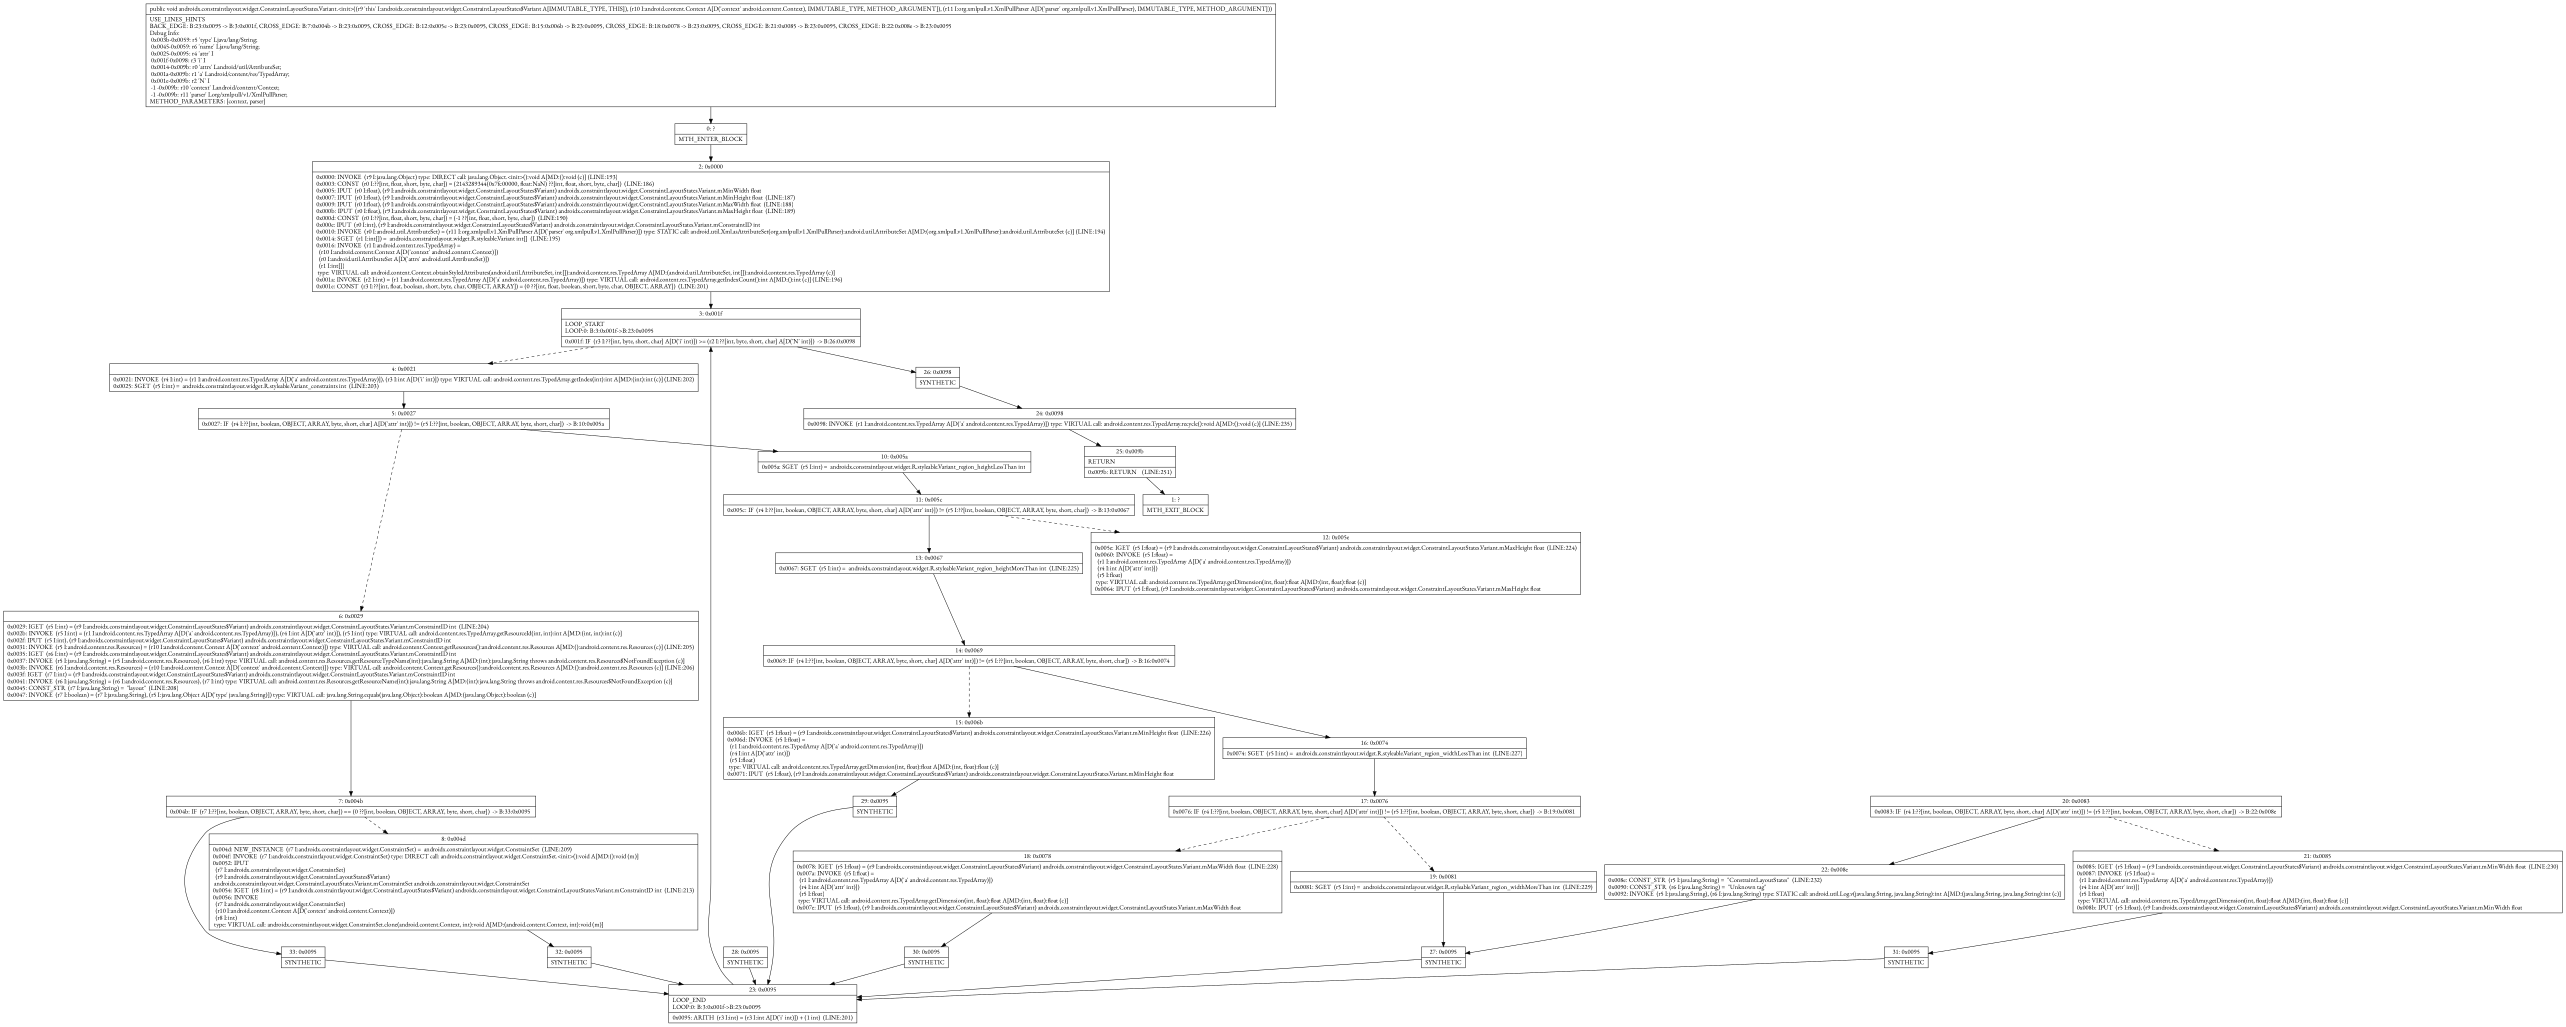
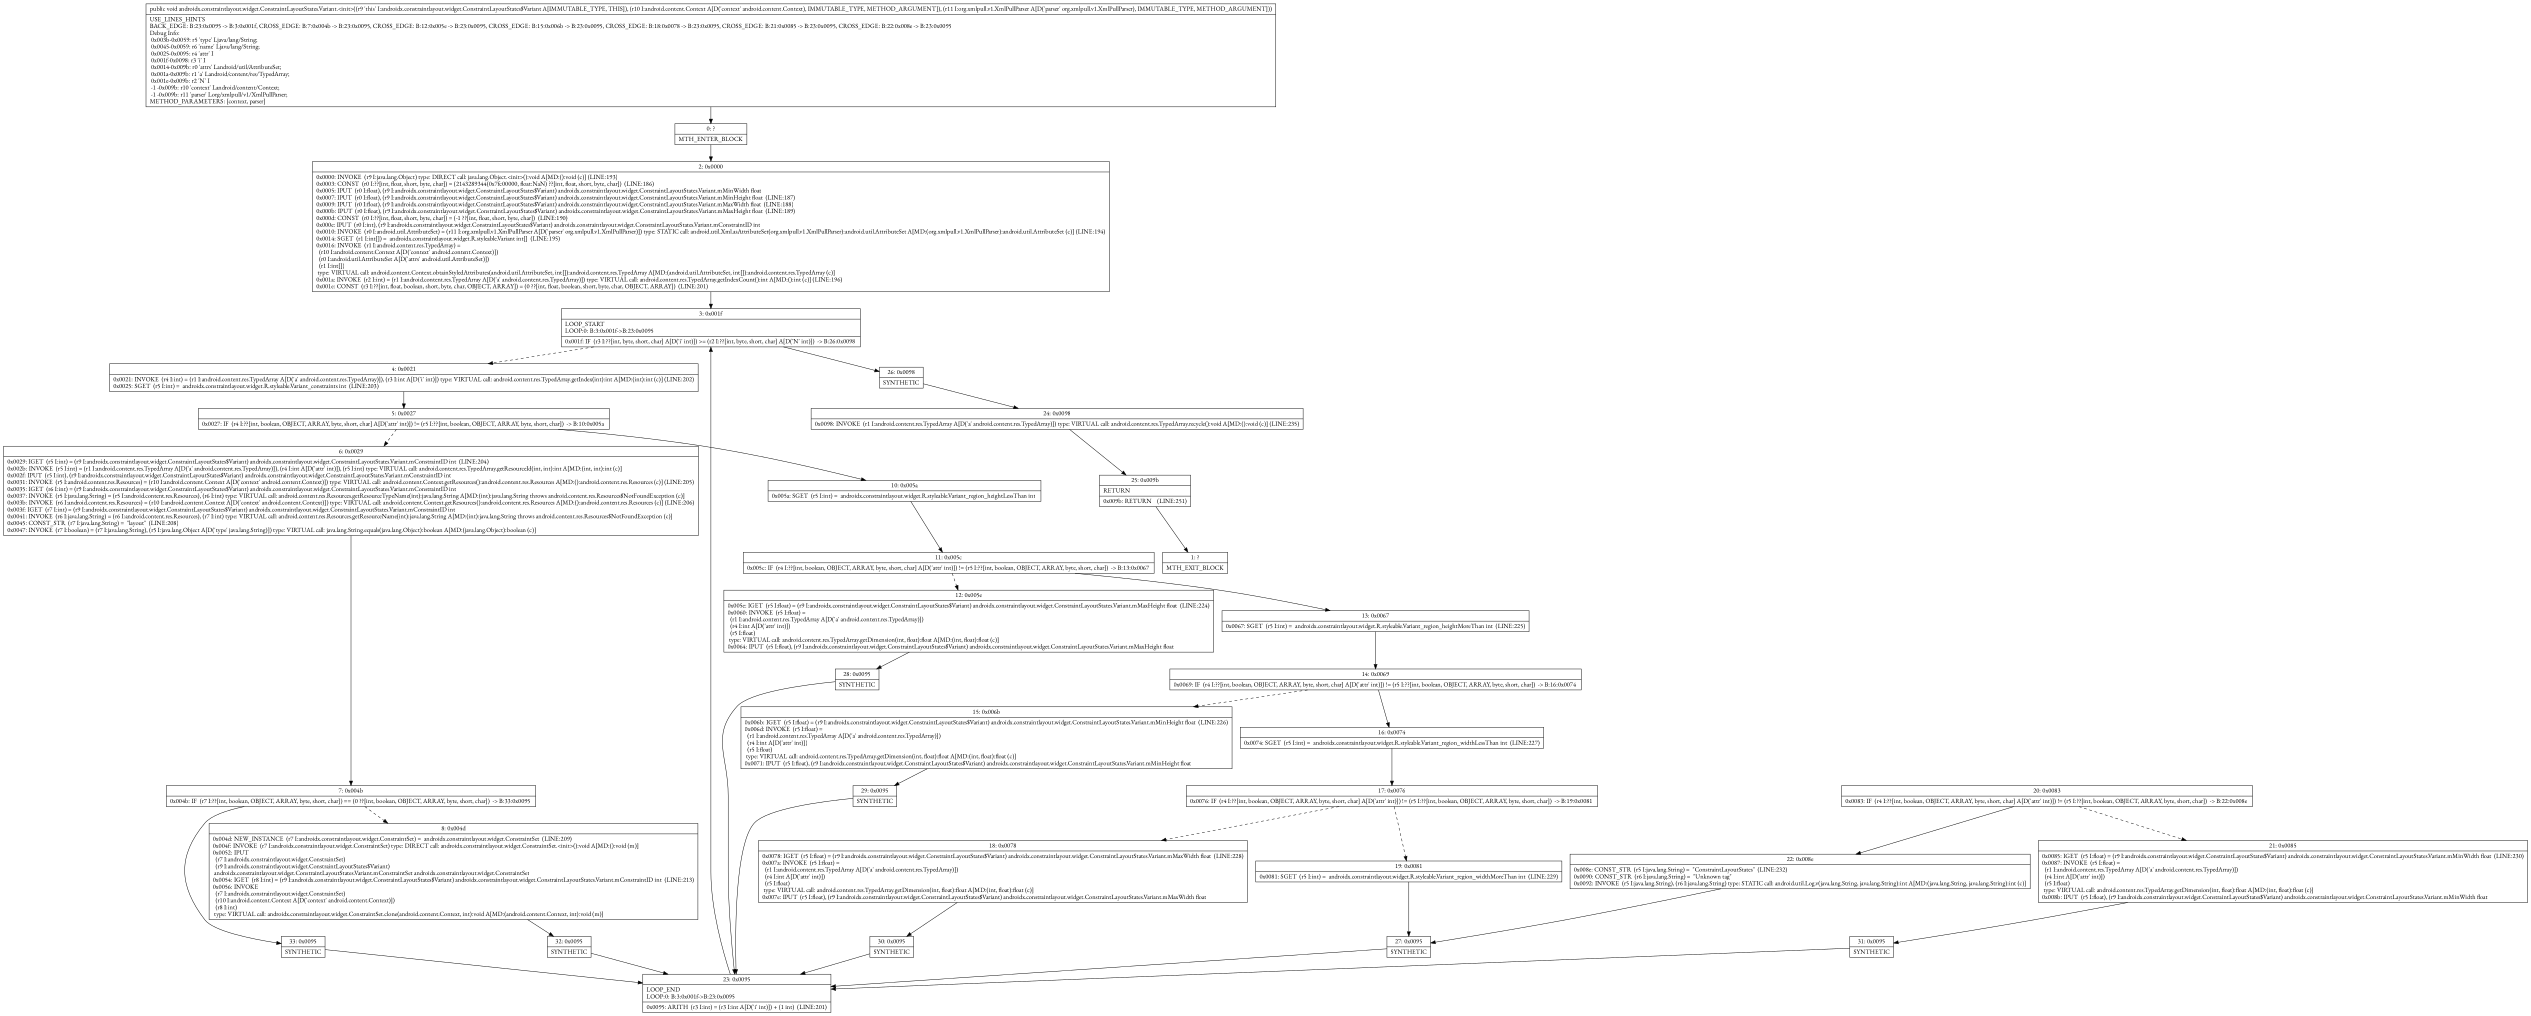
none -> (895, 659)
